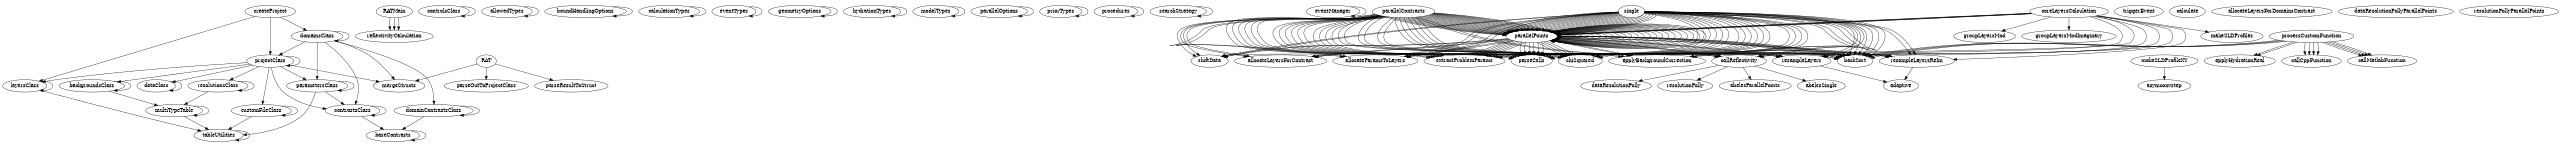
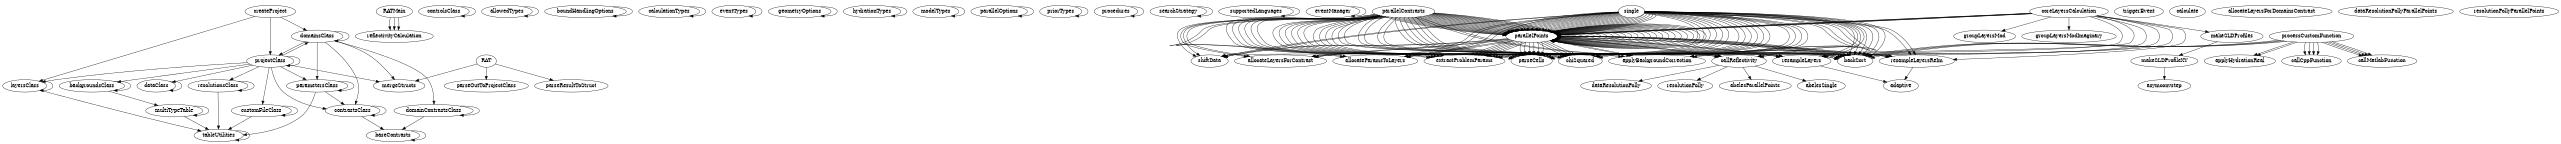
none -> (1256, 11)
none -> (2199, 48)
none -> (294, 50)
(198, 97) -> (218, 109)
